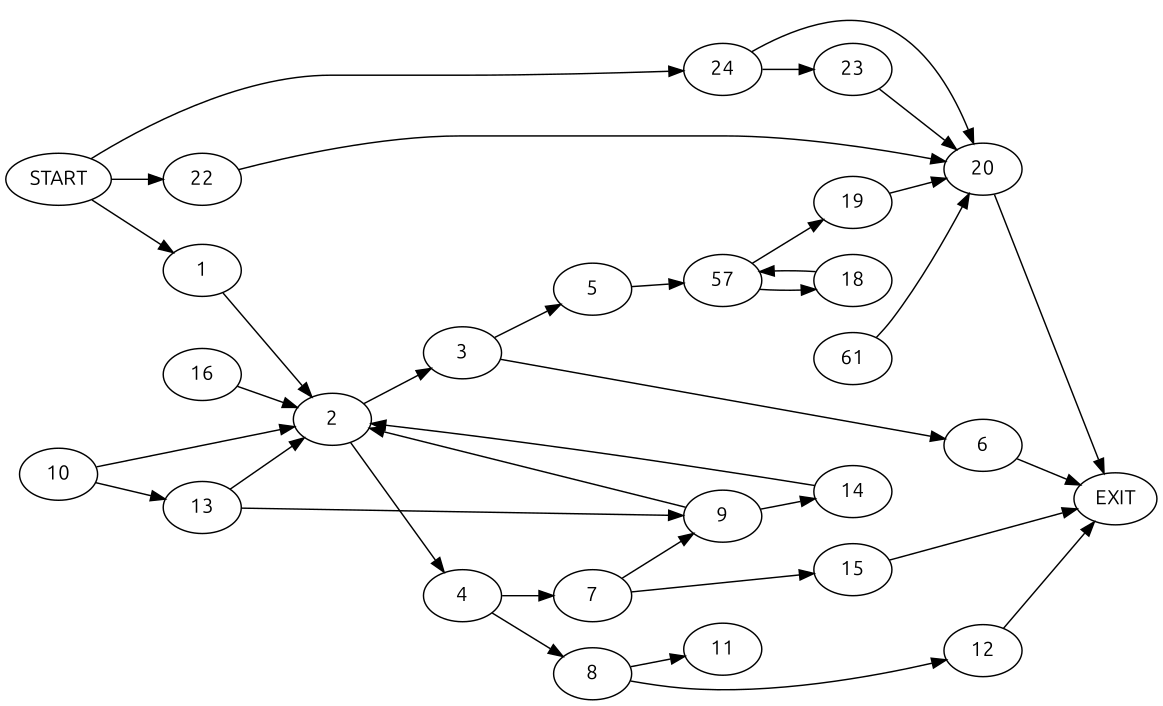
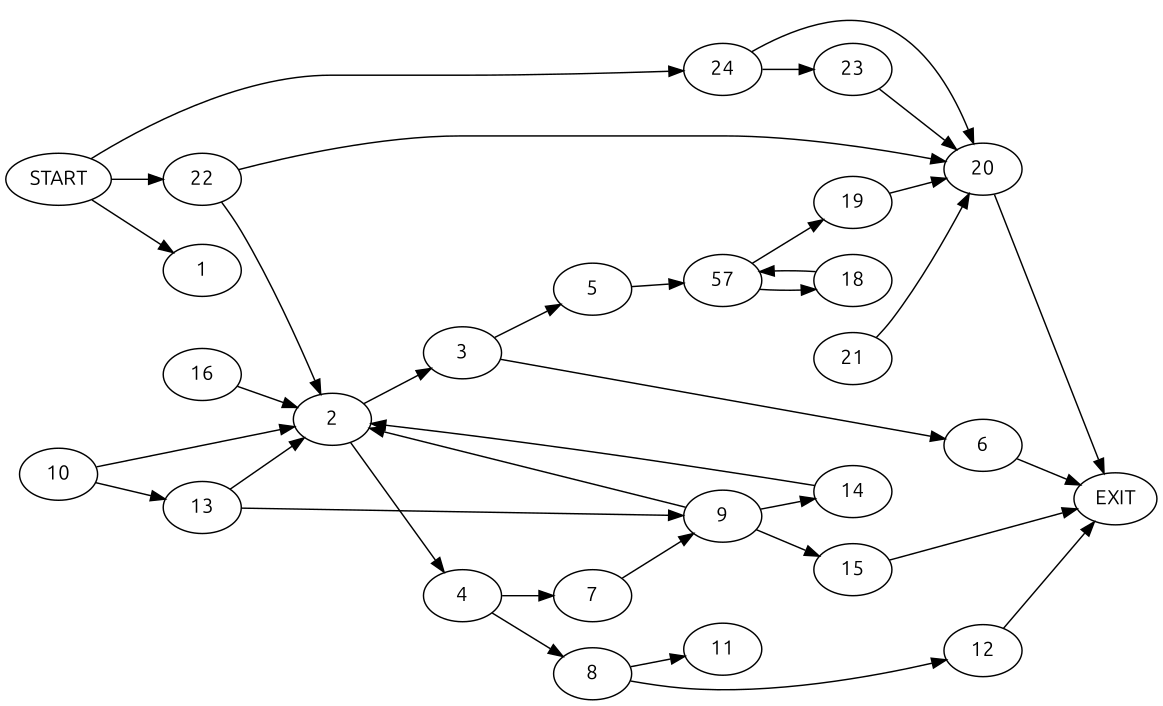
(263, 339) -> (273, 289)
(853, 359) -> (853, 359)
(715, 583) -> (781, 540)
